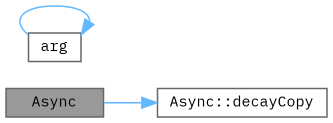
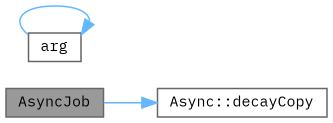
(55, 103) -> (55, 103)
